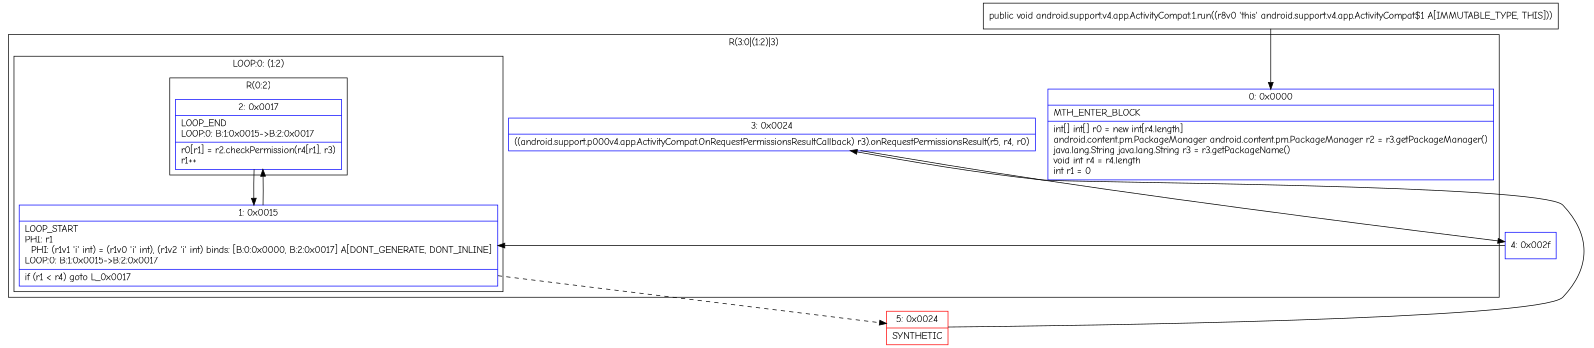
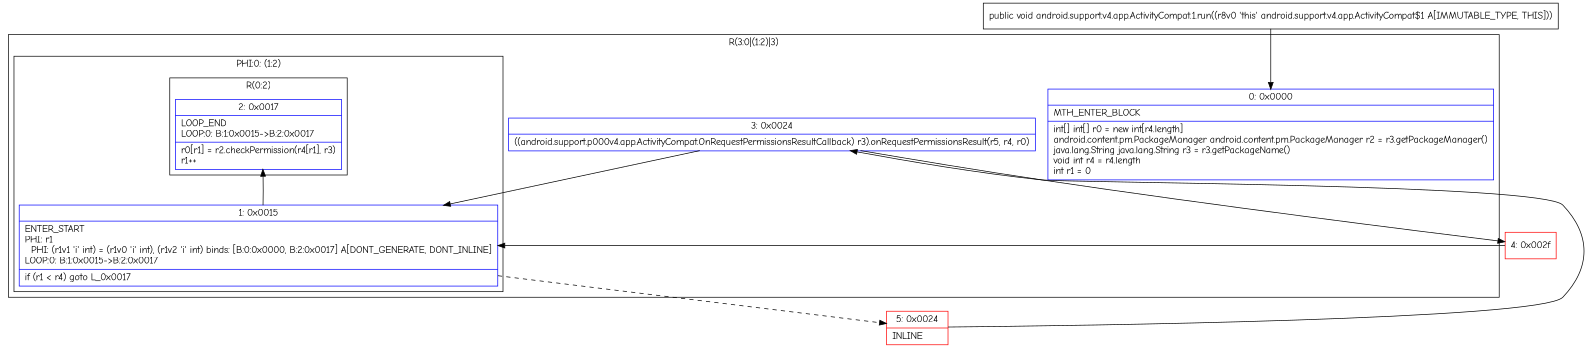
(258, 64) -> (258, 64)
(254, 184) -> (575, 177)
(52, 229) -> (55, 229)
(1531, 246) -> (1531, 246)
(917, 336) -> (907, 336)
